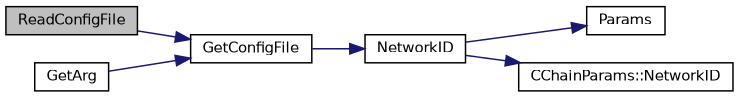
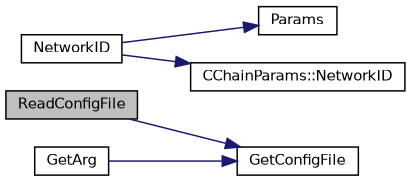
(331, 49) -> none
